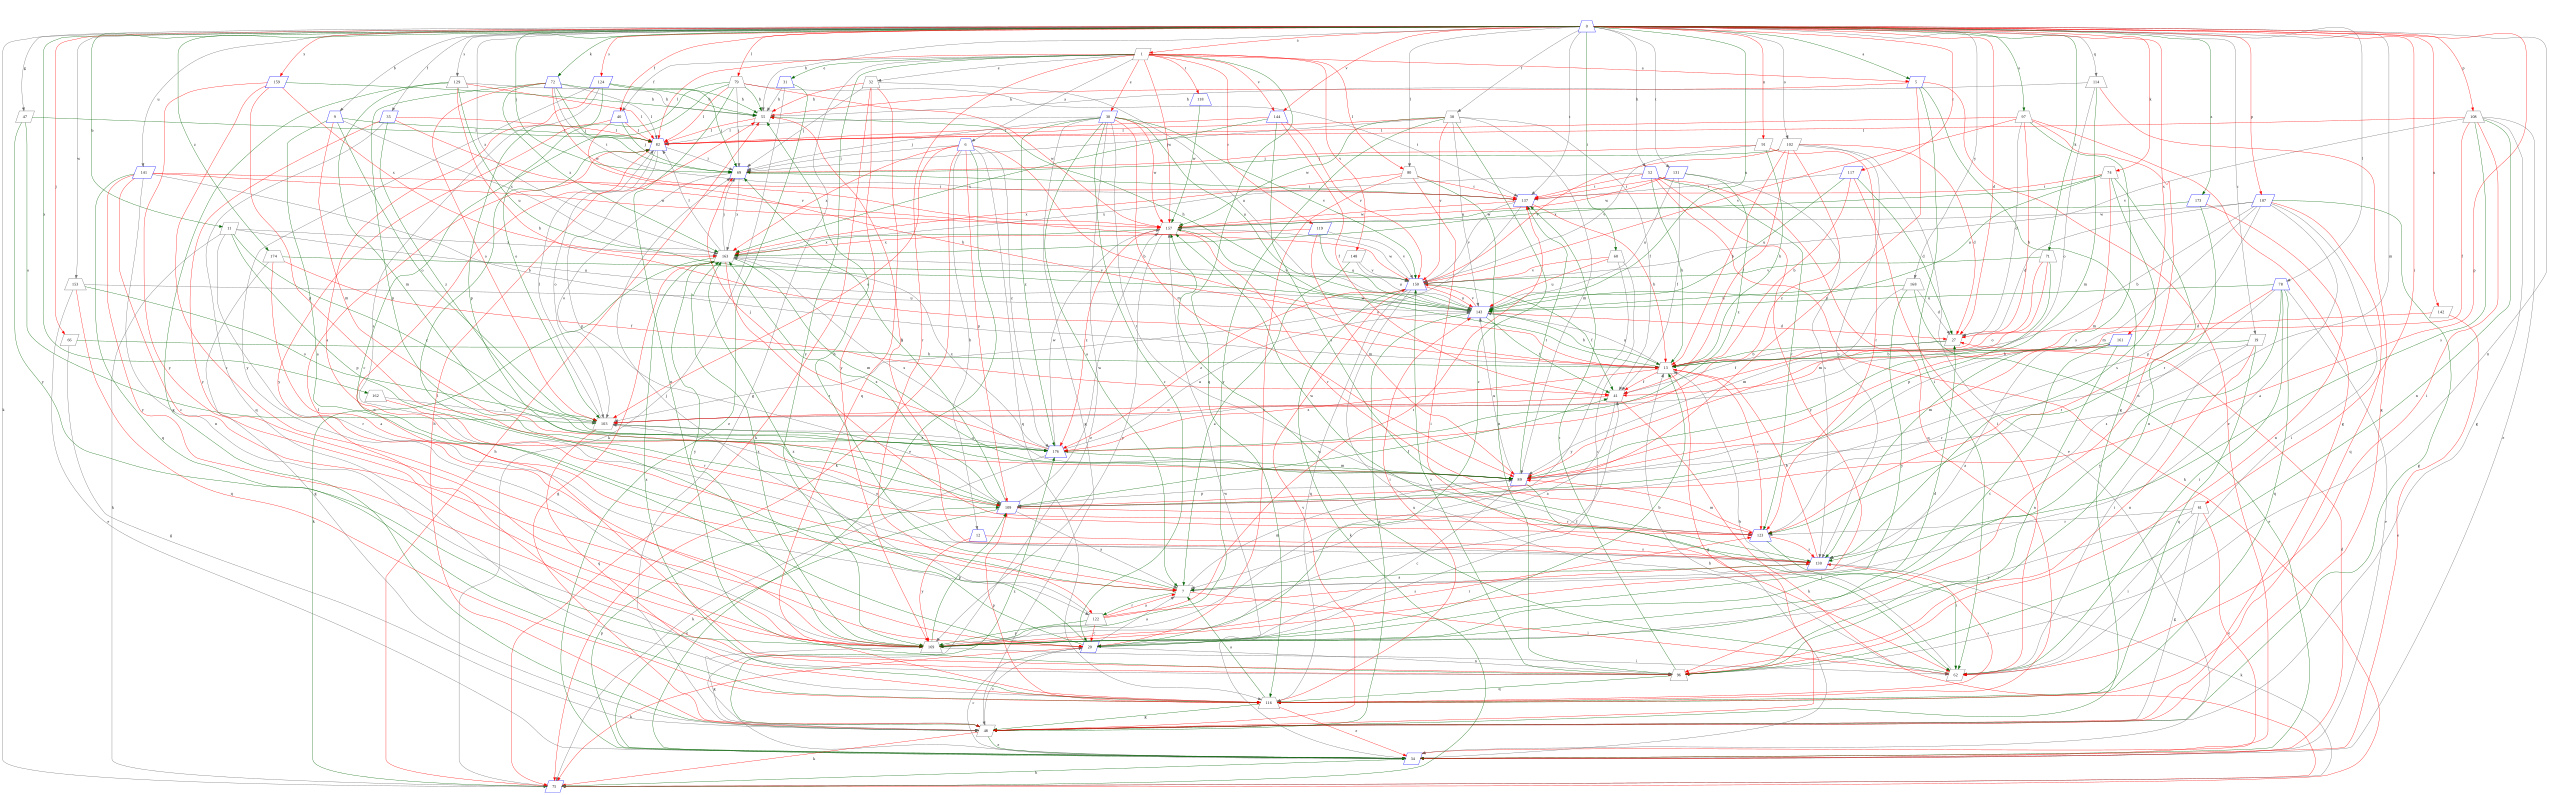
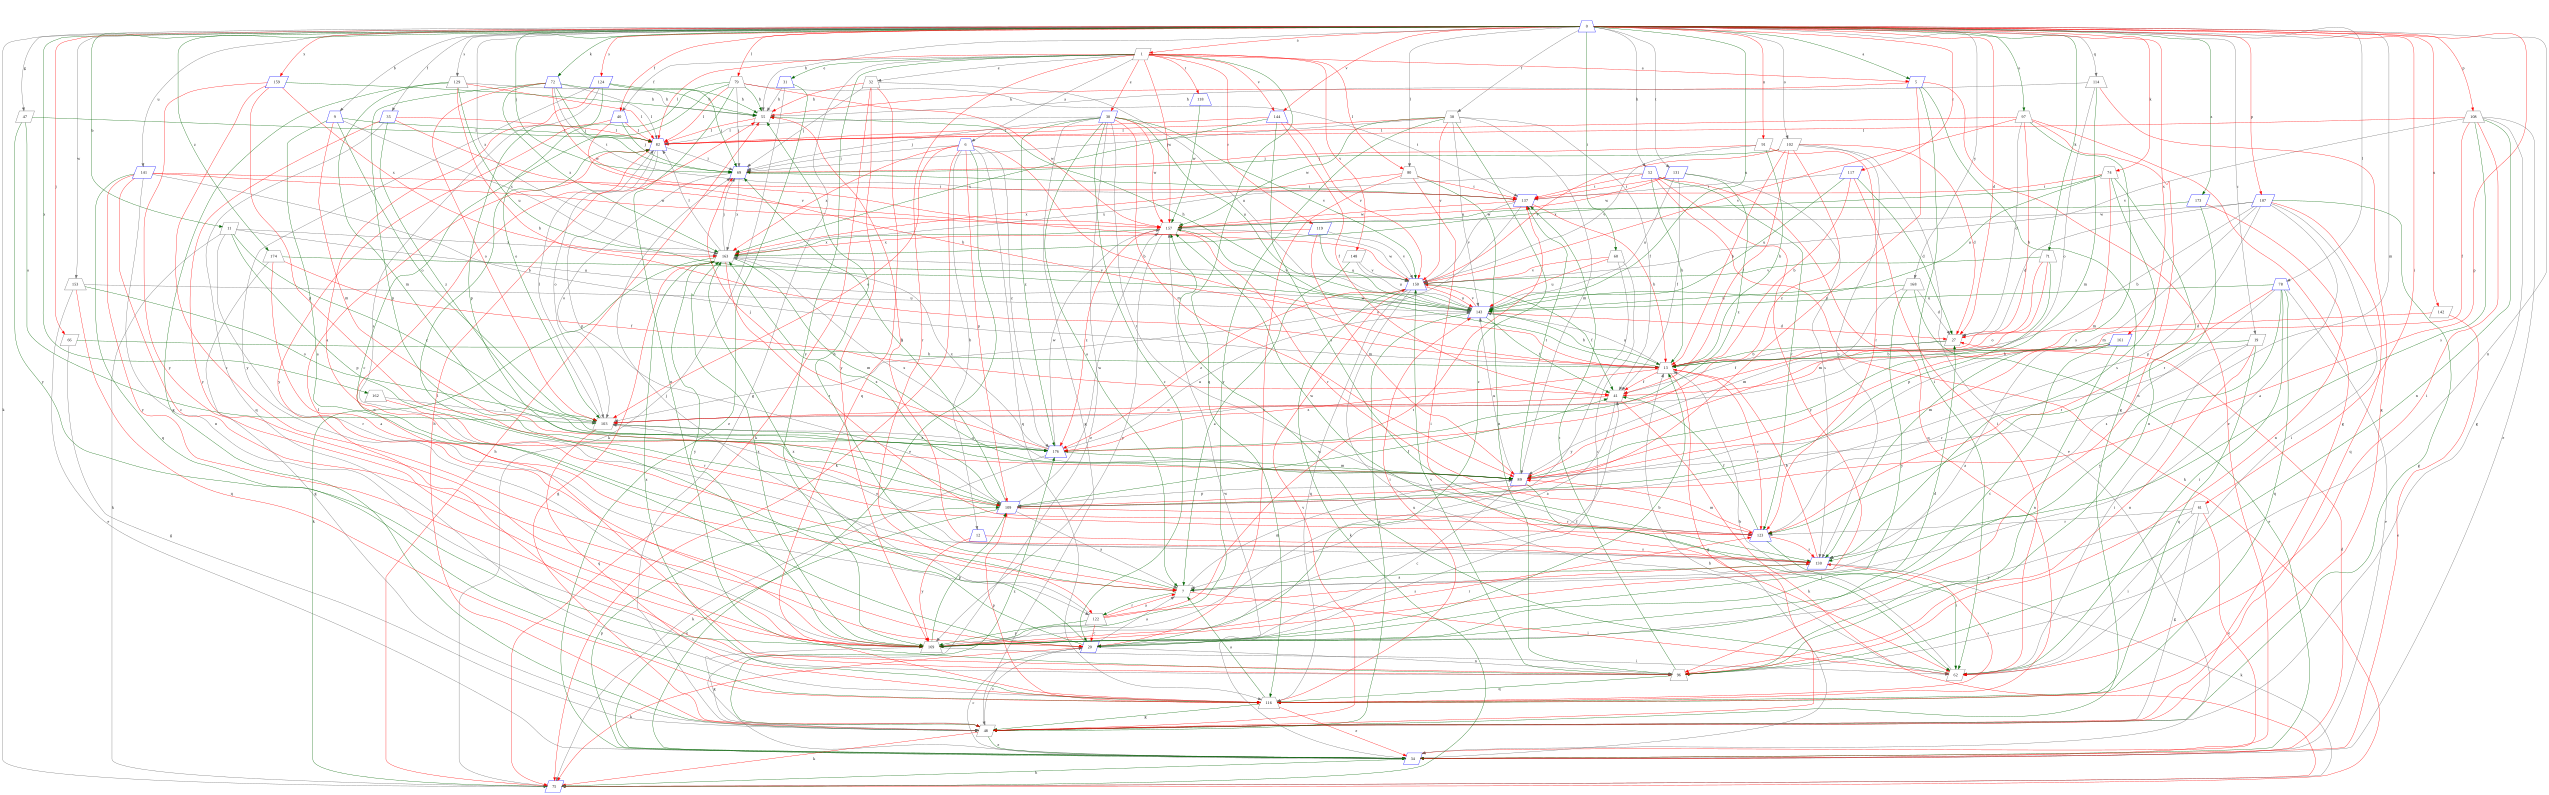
(1569, 116) -> none
none -> (1707, 447)
